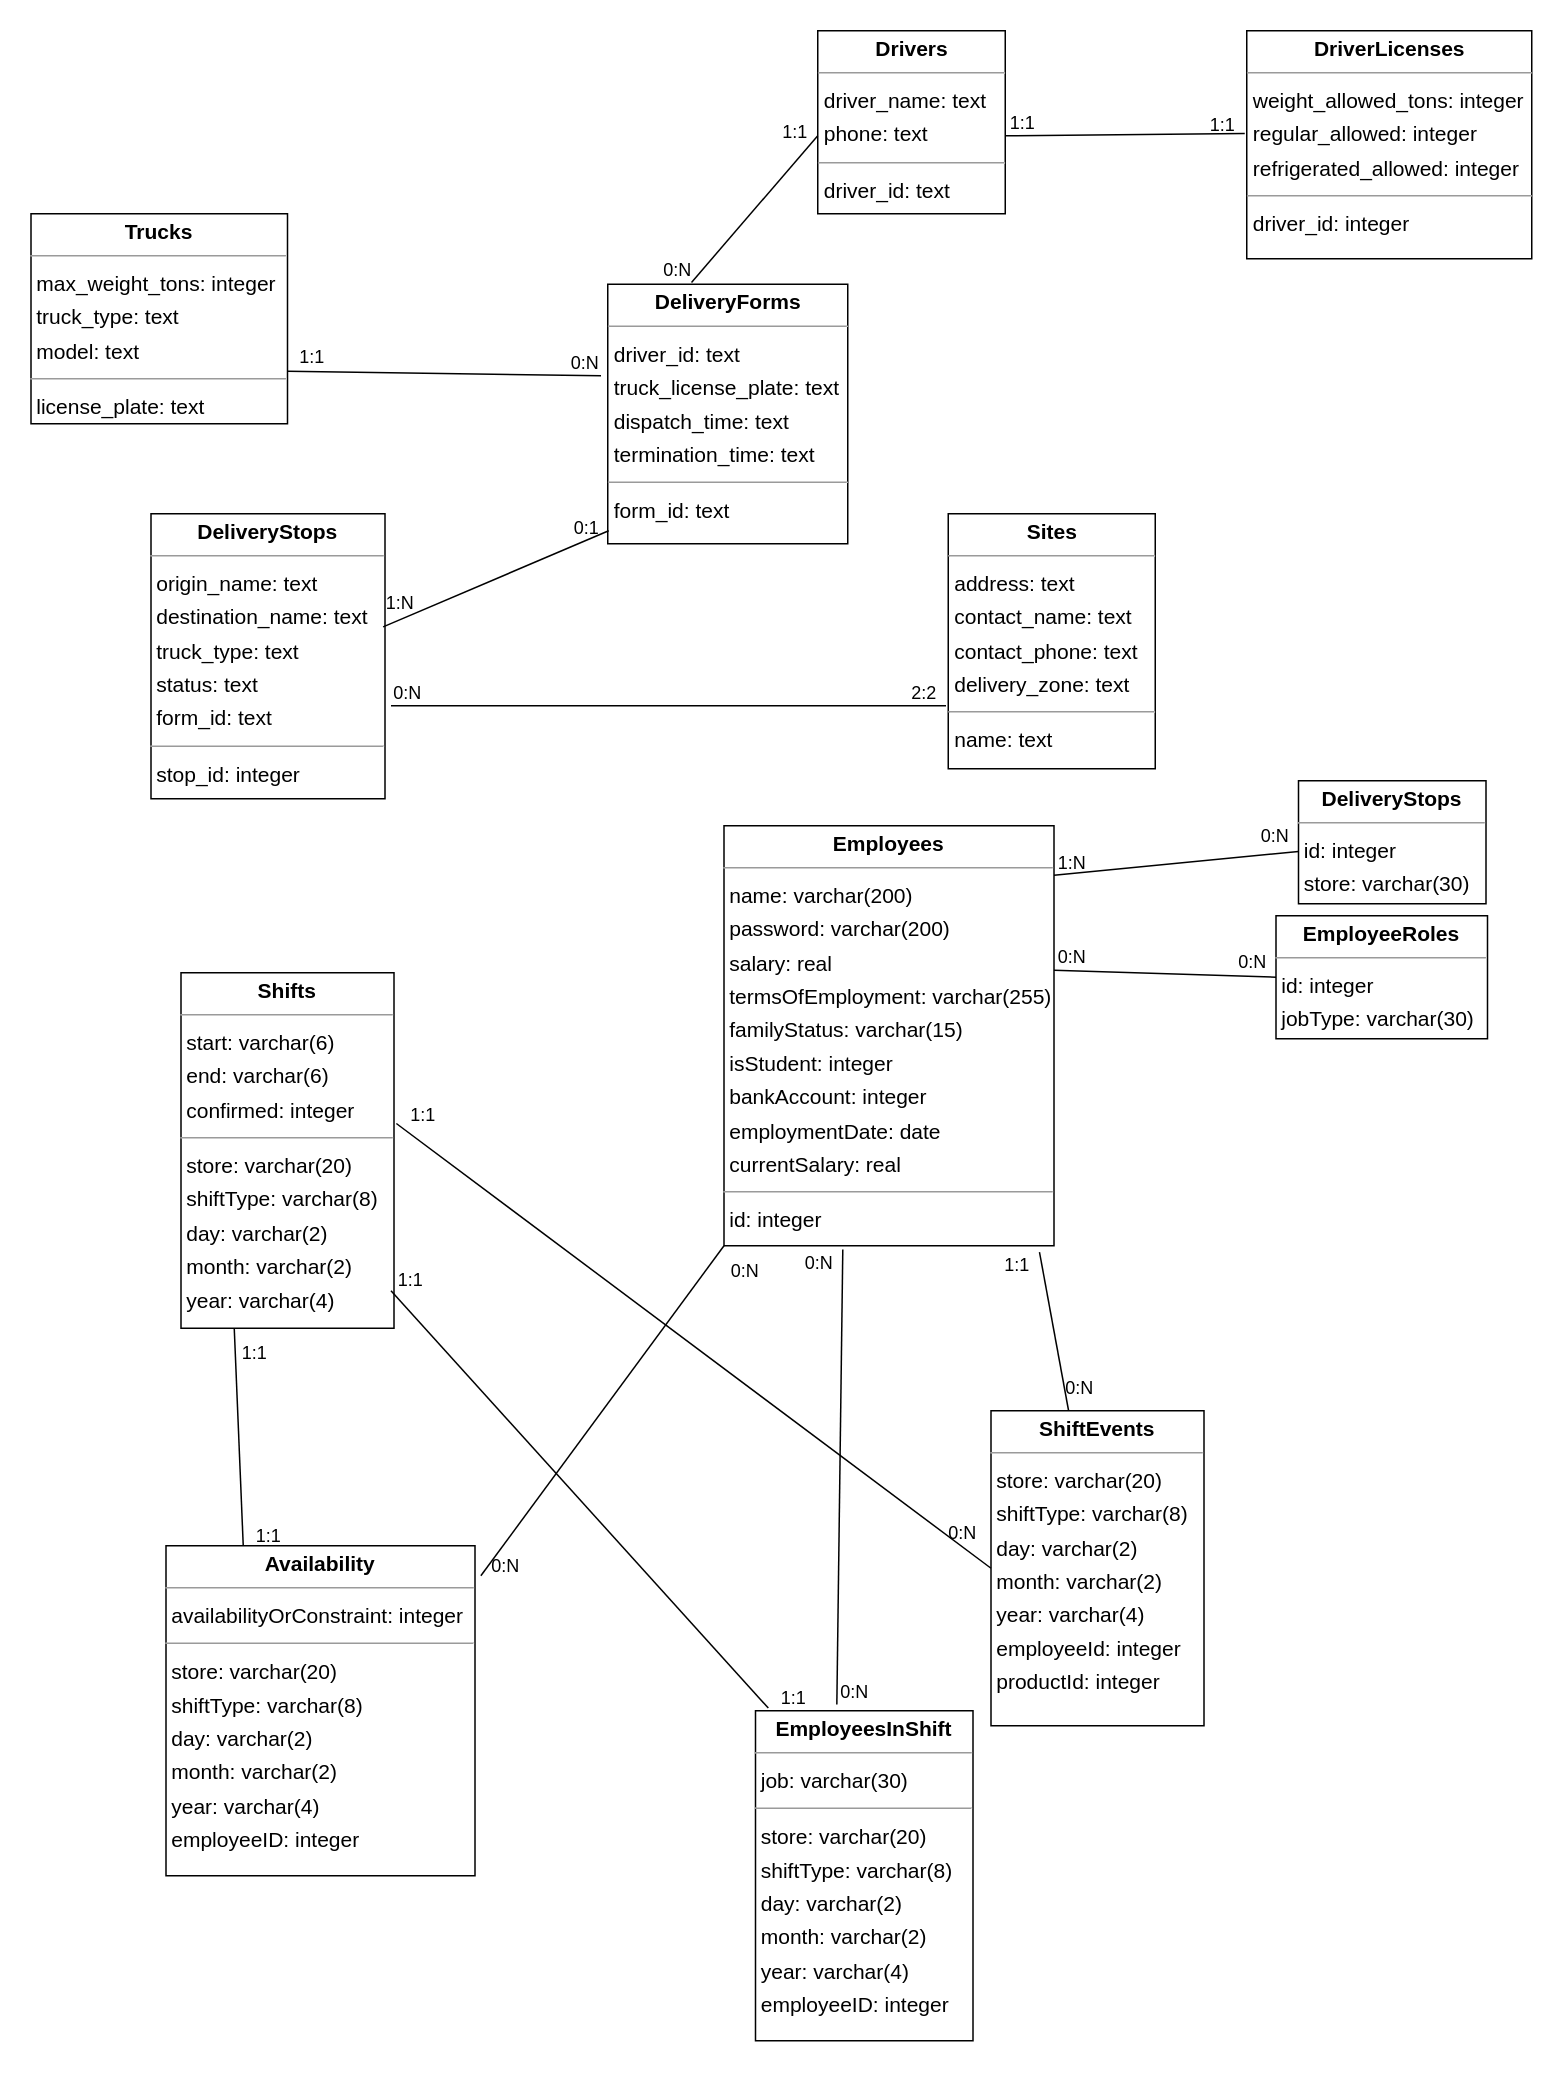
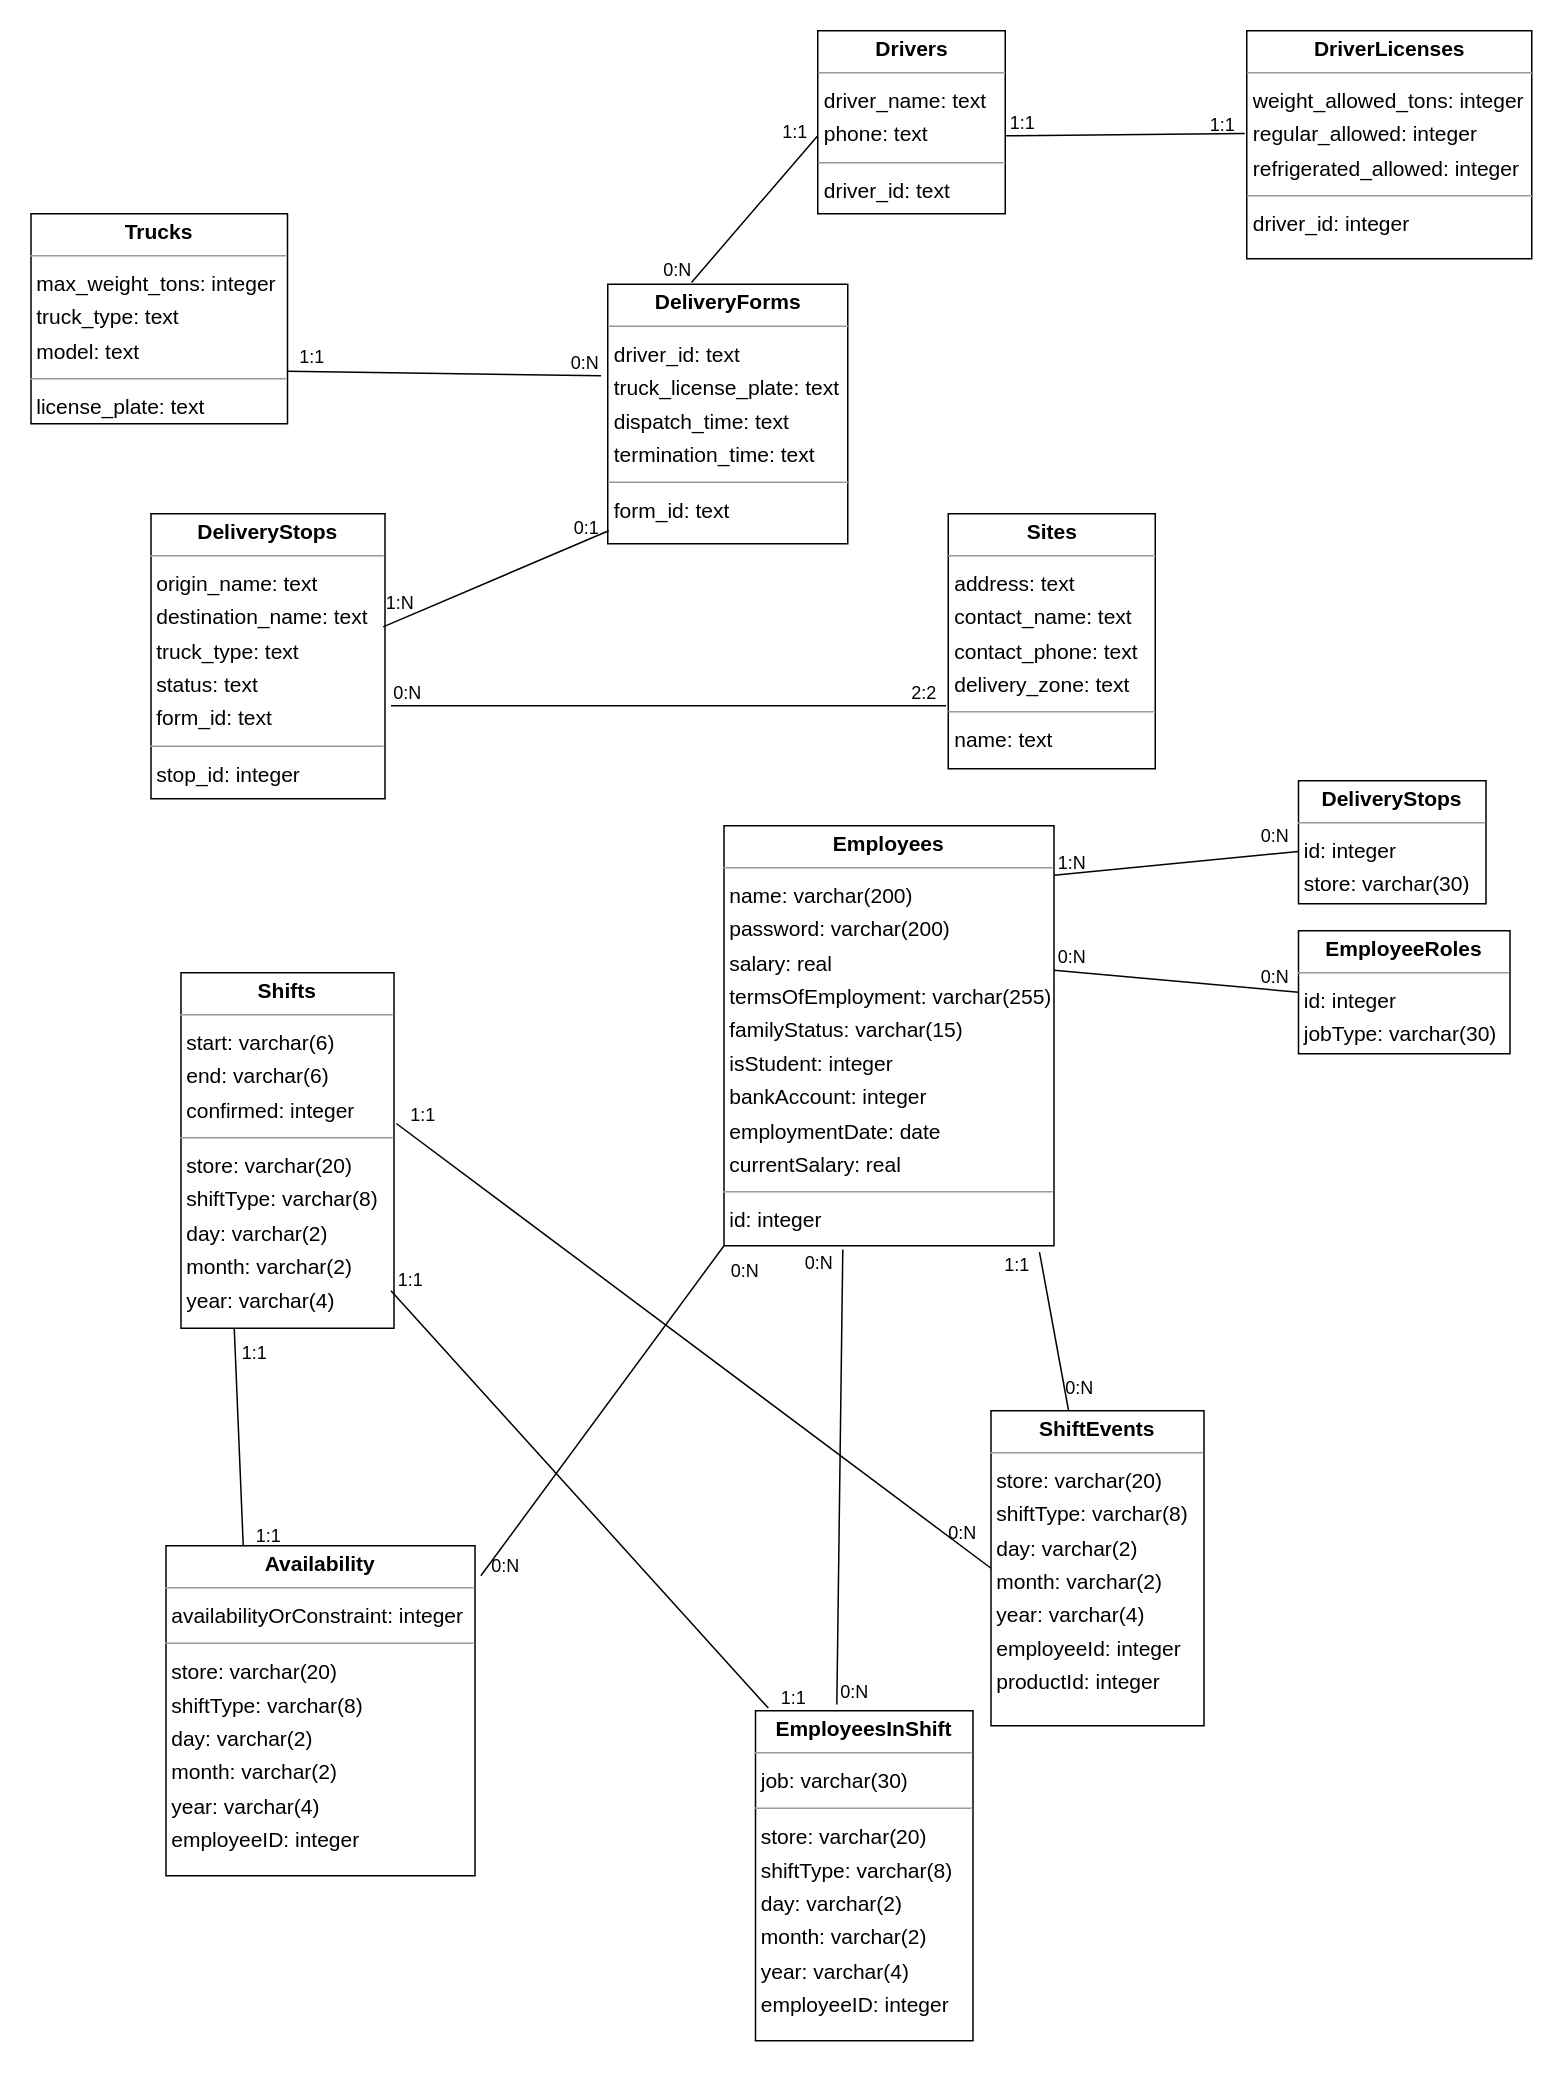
(1382, 977) -> (1404, 992)
